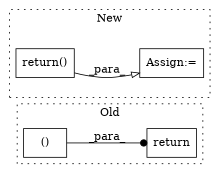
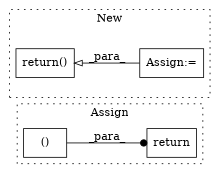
(103, 77) -> (111, 63)
(110, 113) -> (110, 113)
